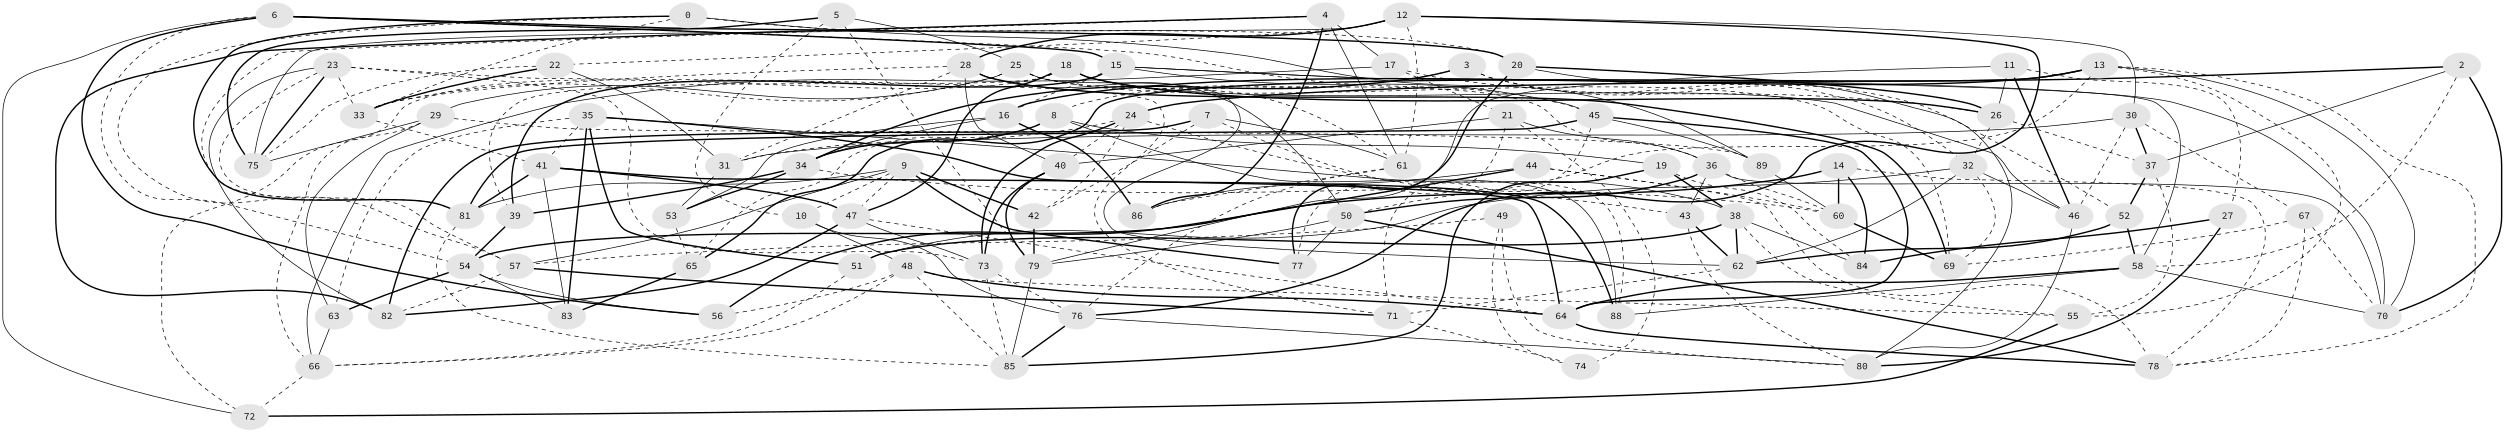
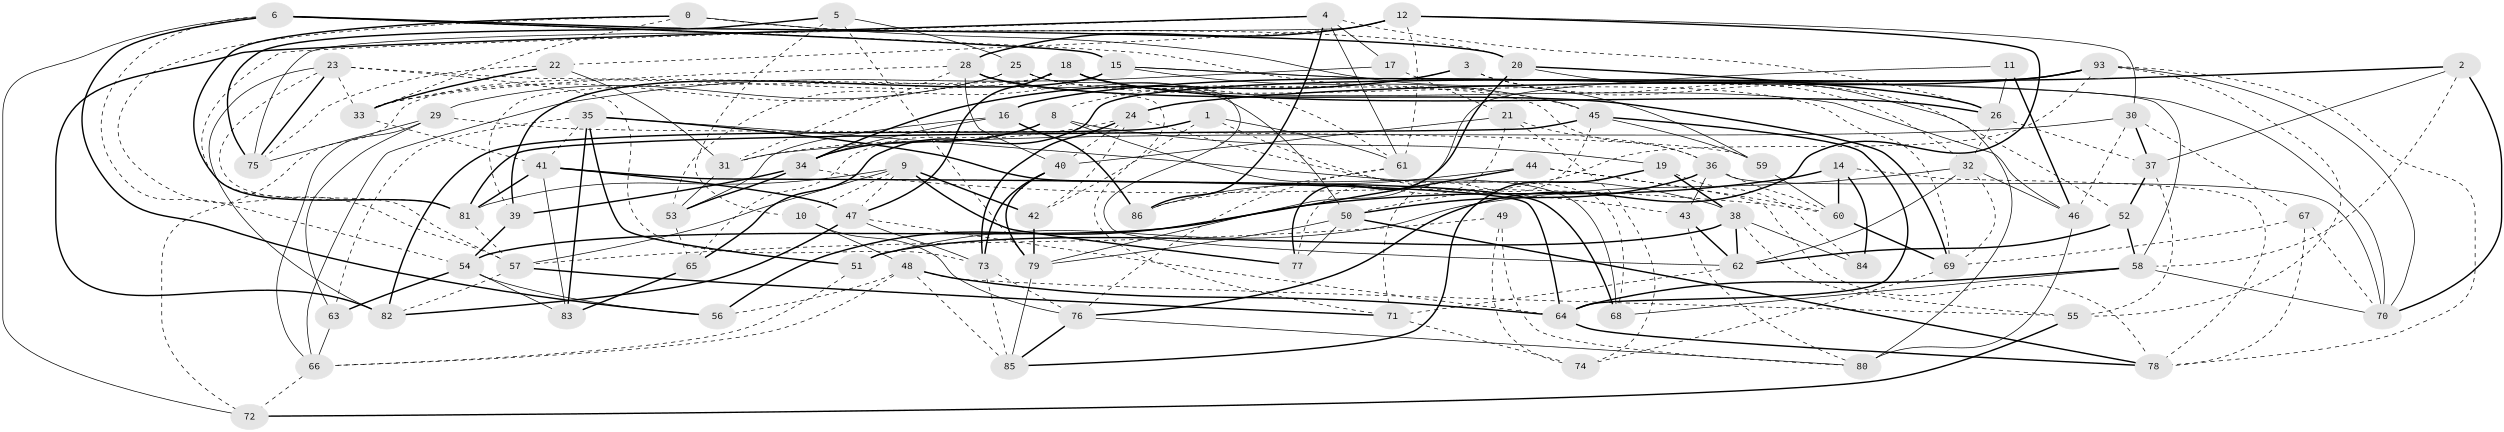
(2099, 66) -> (2099, 66)
(1060, 91) -> (866, 92)
(1692, 94) -> (1663, 57)
(1208, 116) -> (1208, 116)
(1611, 139) -> (1611, 139)
(1762, 166) -> (1762, 166)
(302, 208) -> (302, 208)
(2228, 216) -> none
(1616, 317) -> (1616, 317)
none -> (1775, 317)
(694, 350) -> (487, 238)
